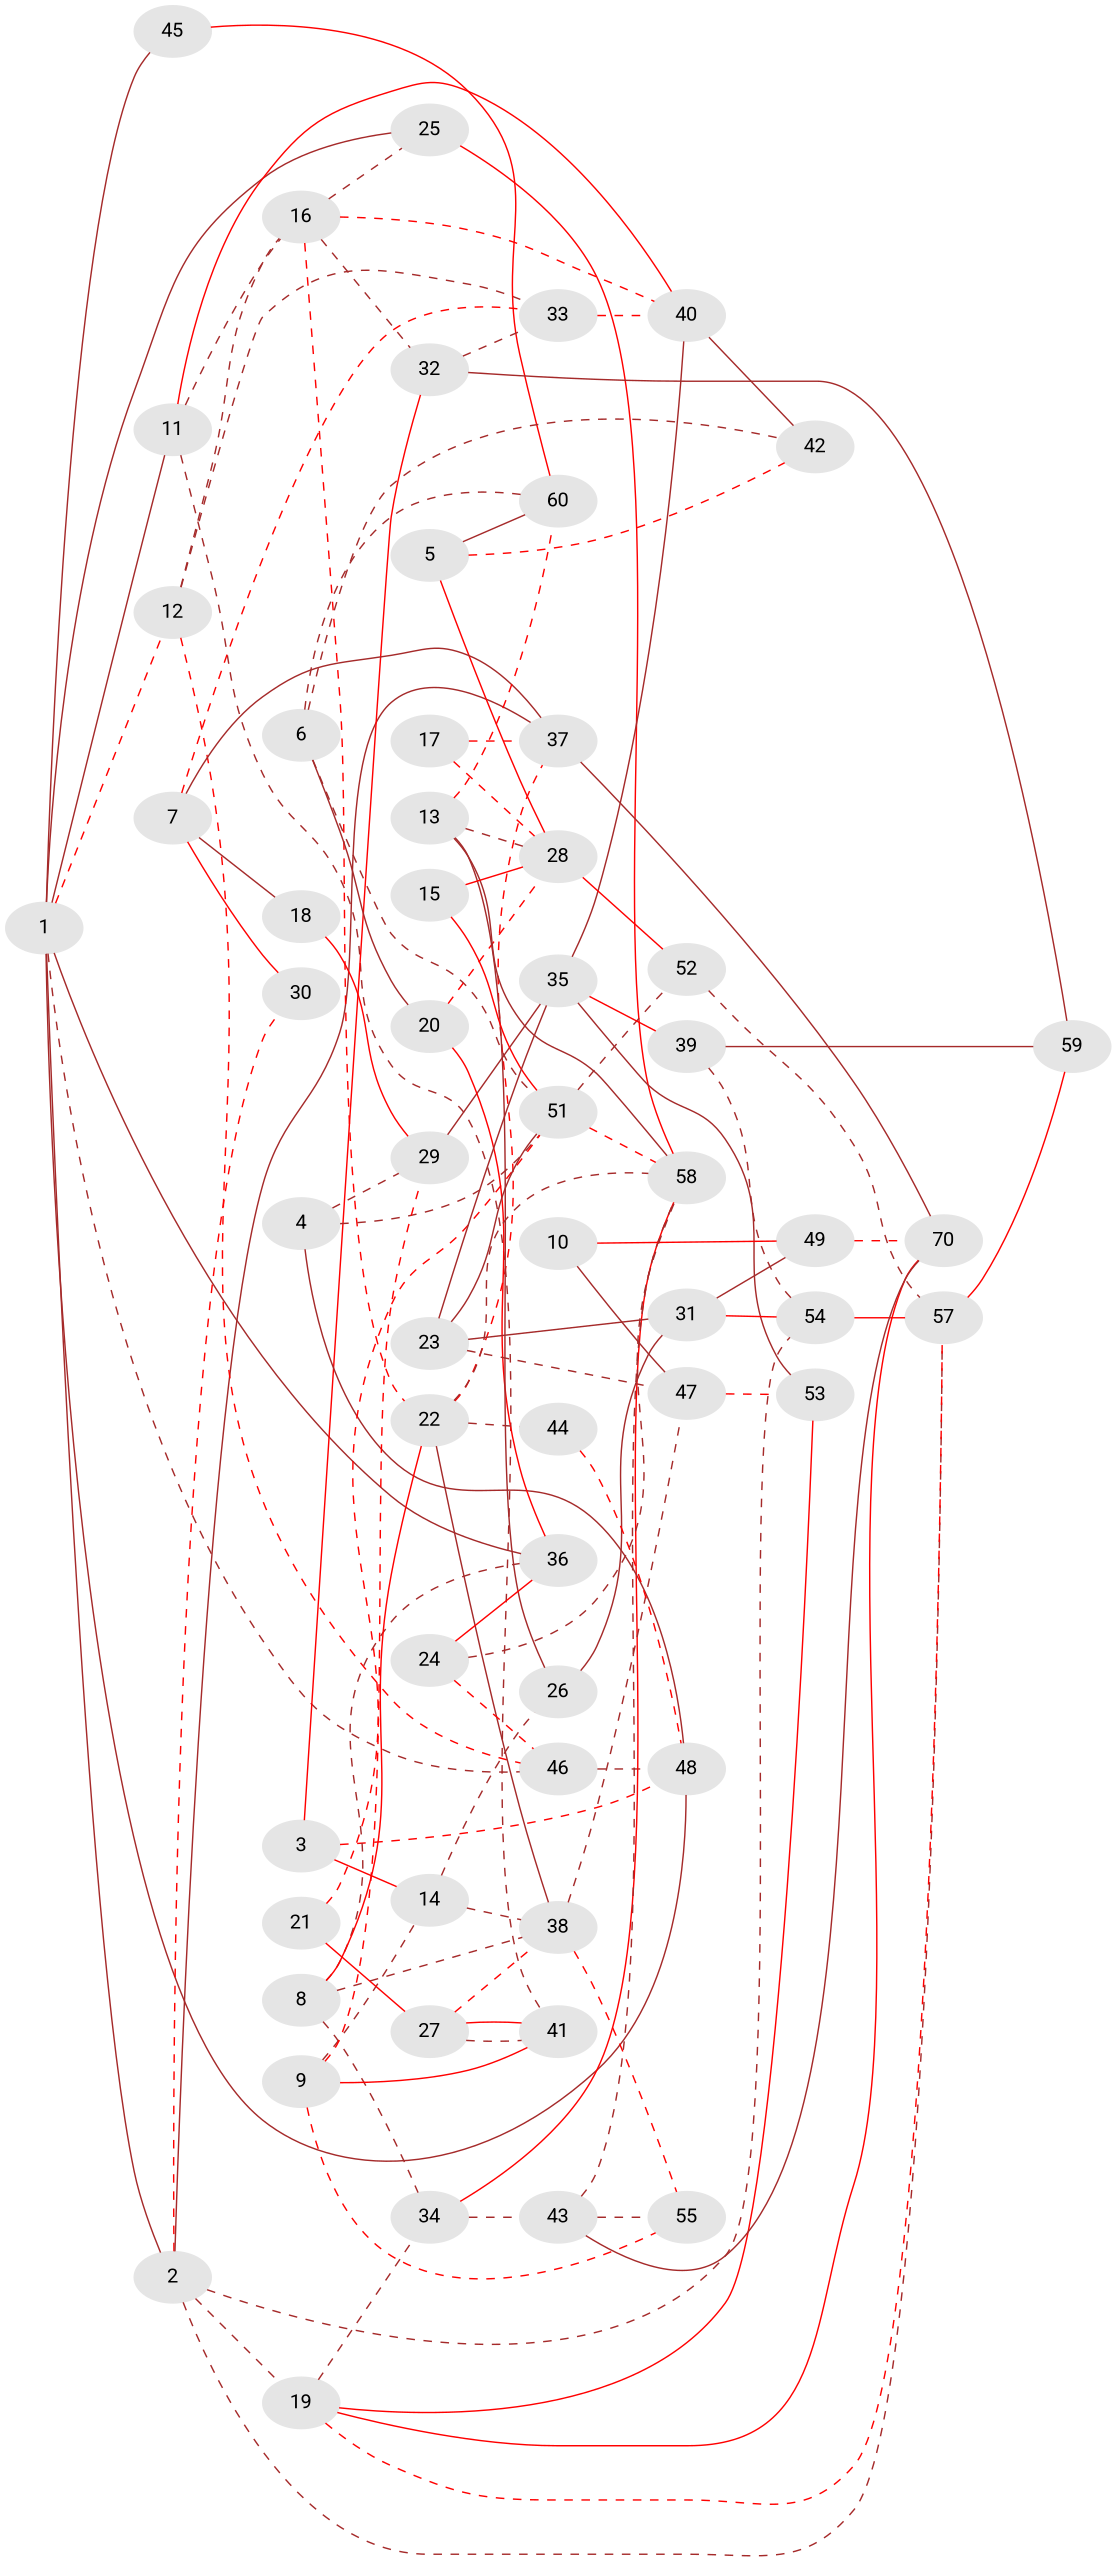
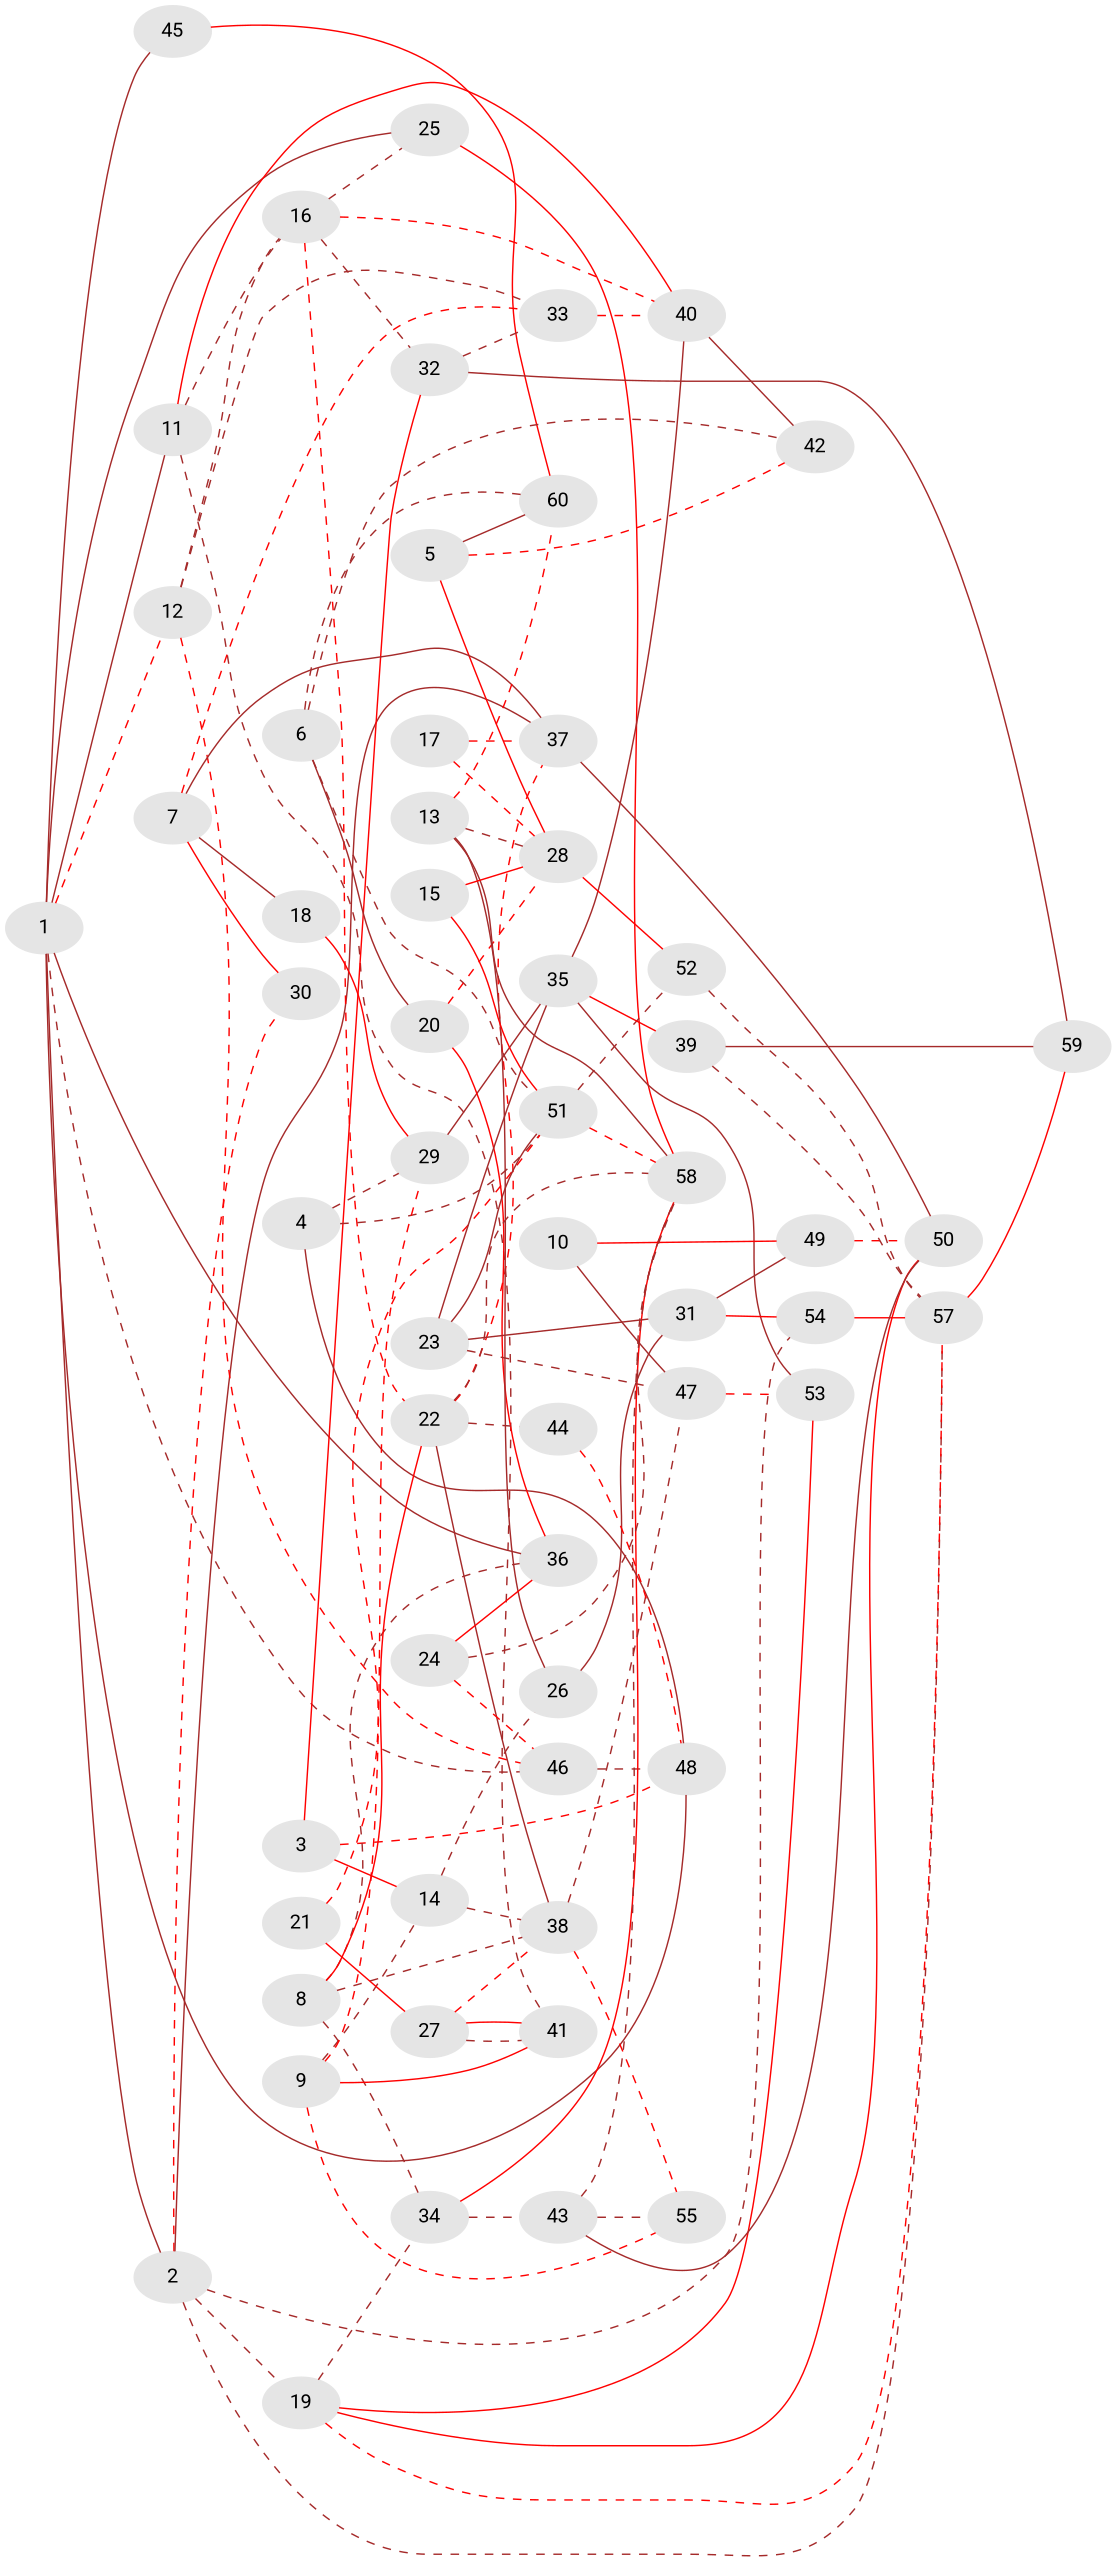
(747, 1159) -> (827, 1172)
(944, 1241) -> (944, 1241)
